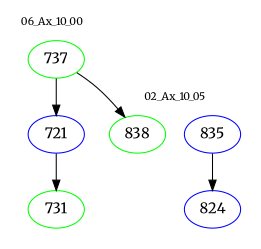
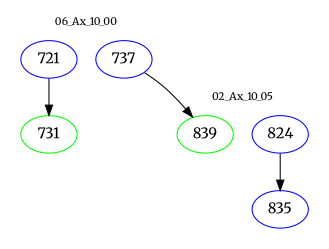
(56, 59) -> (124, 59)
(56, 92) -> none
(138, 134) -> (205, 134)
(213, 167) -> (280, 167)
